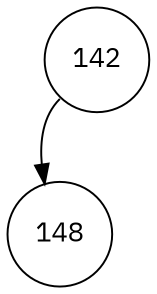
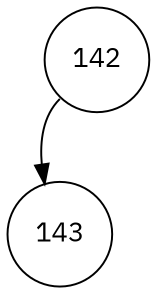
(60, 234) -> (60, 234)
